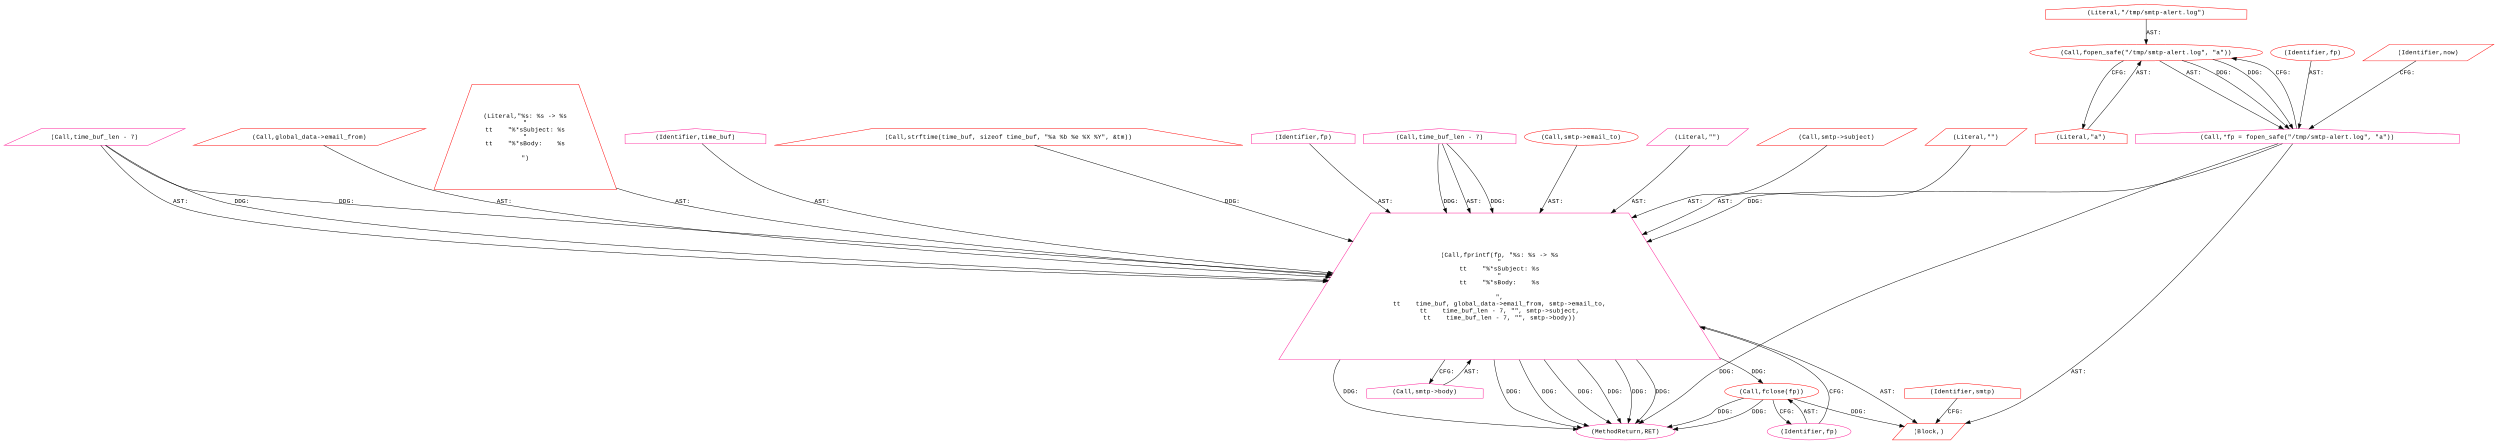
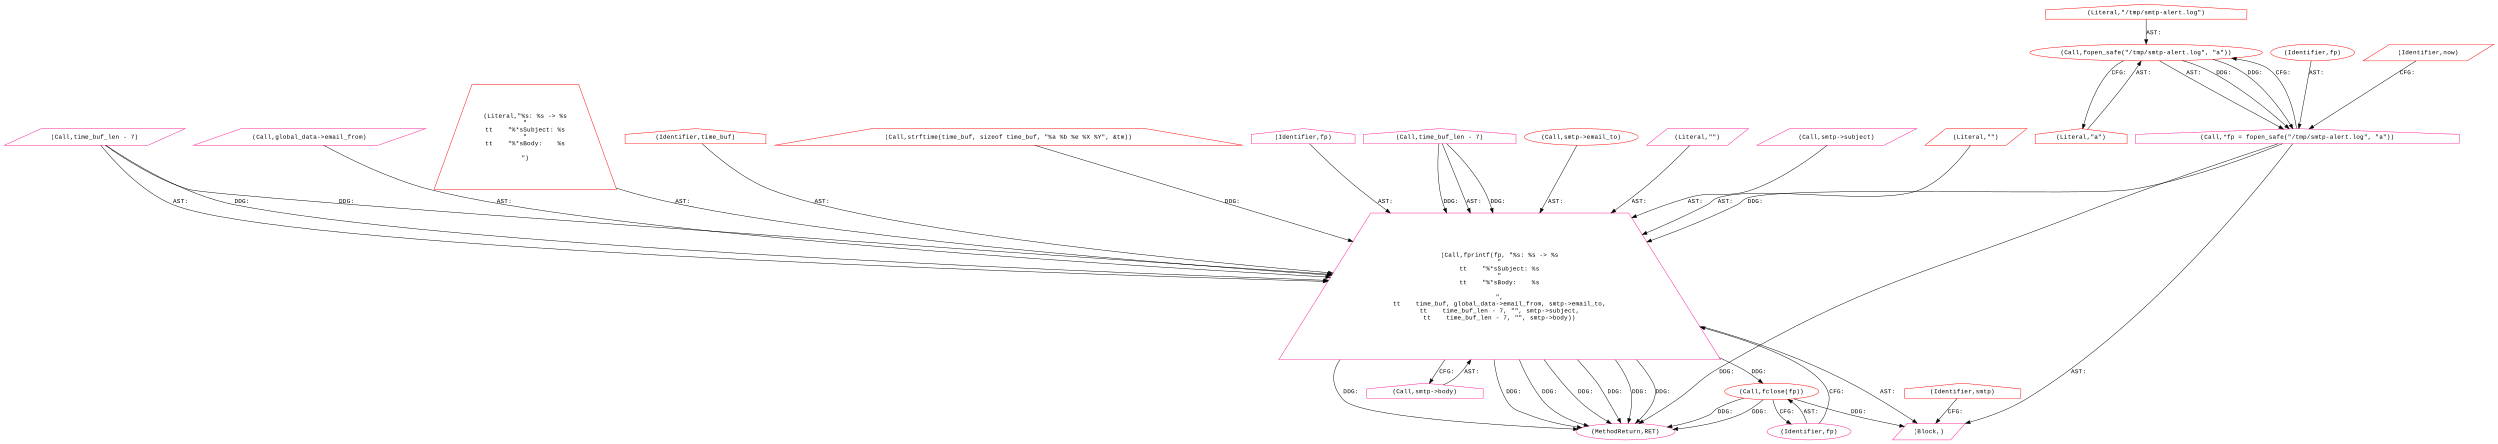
(310, 137) -> (310, 137)
(695, 137) -> (695, 137)
(1837, 137) -> (1837, 137)
(1929, 432) -> (1929, 432)
